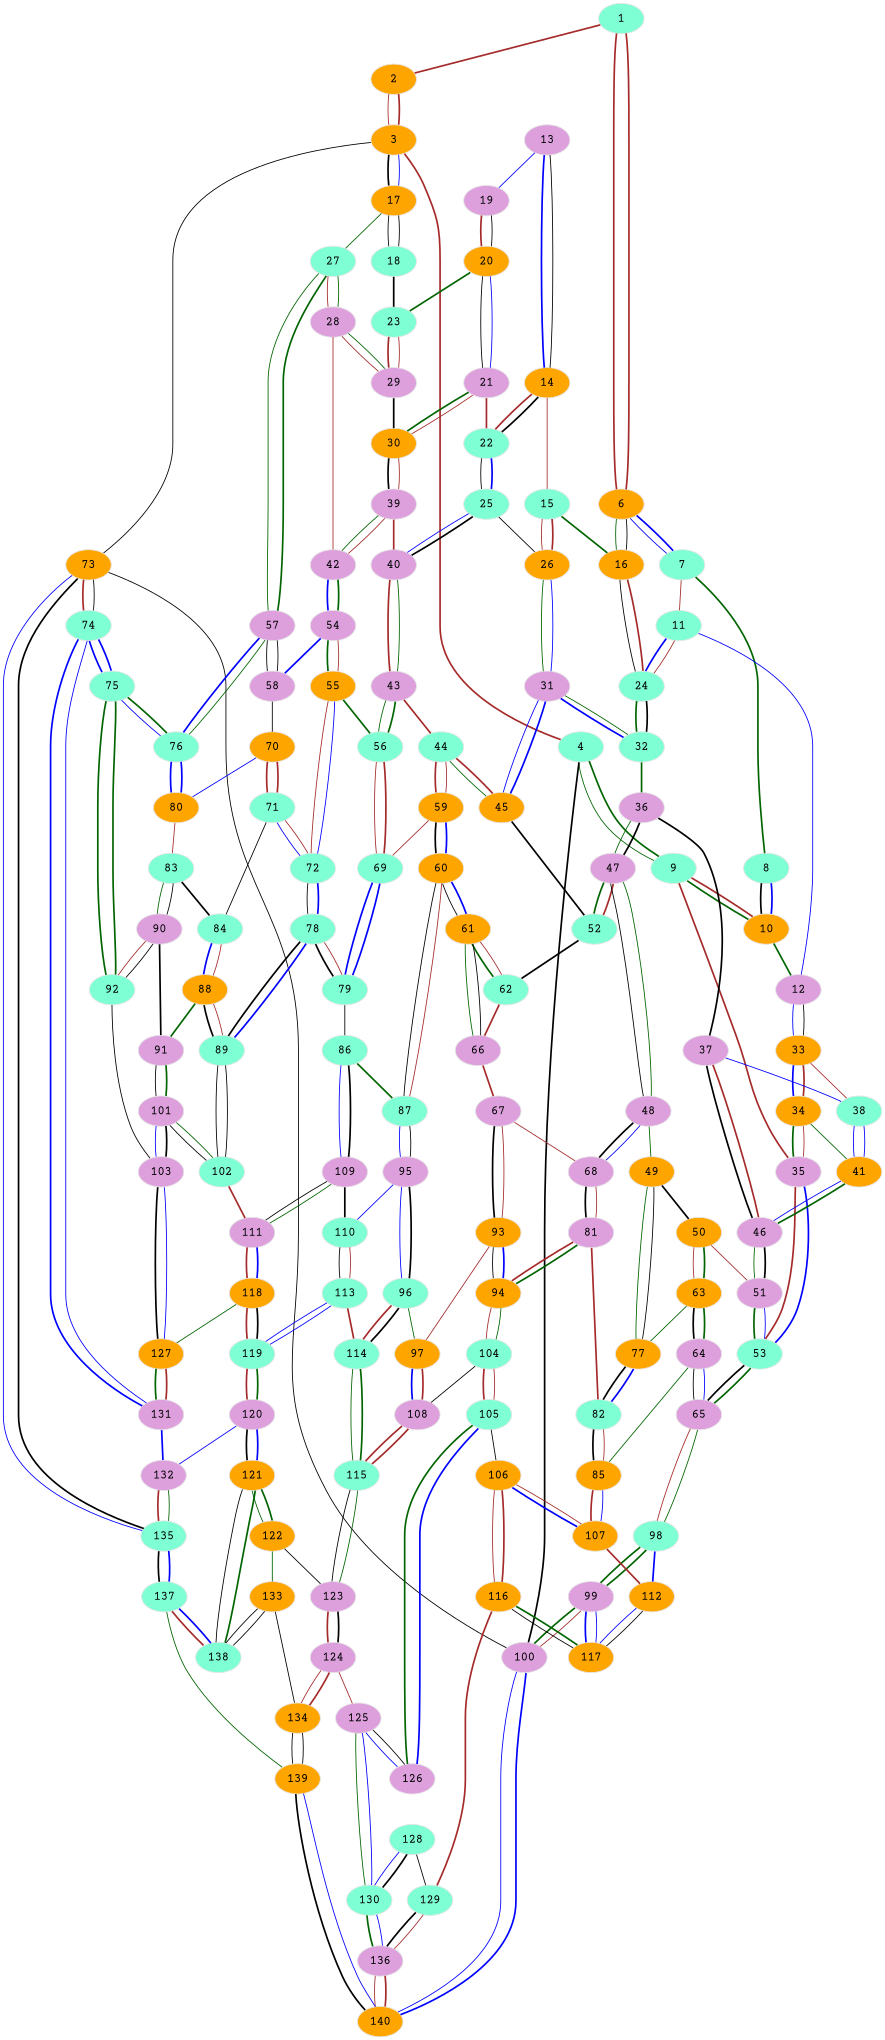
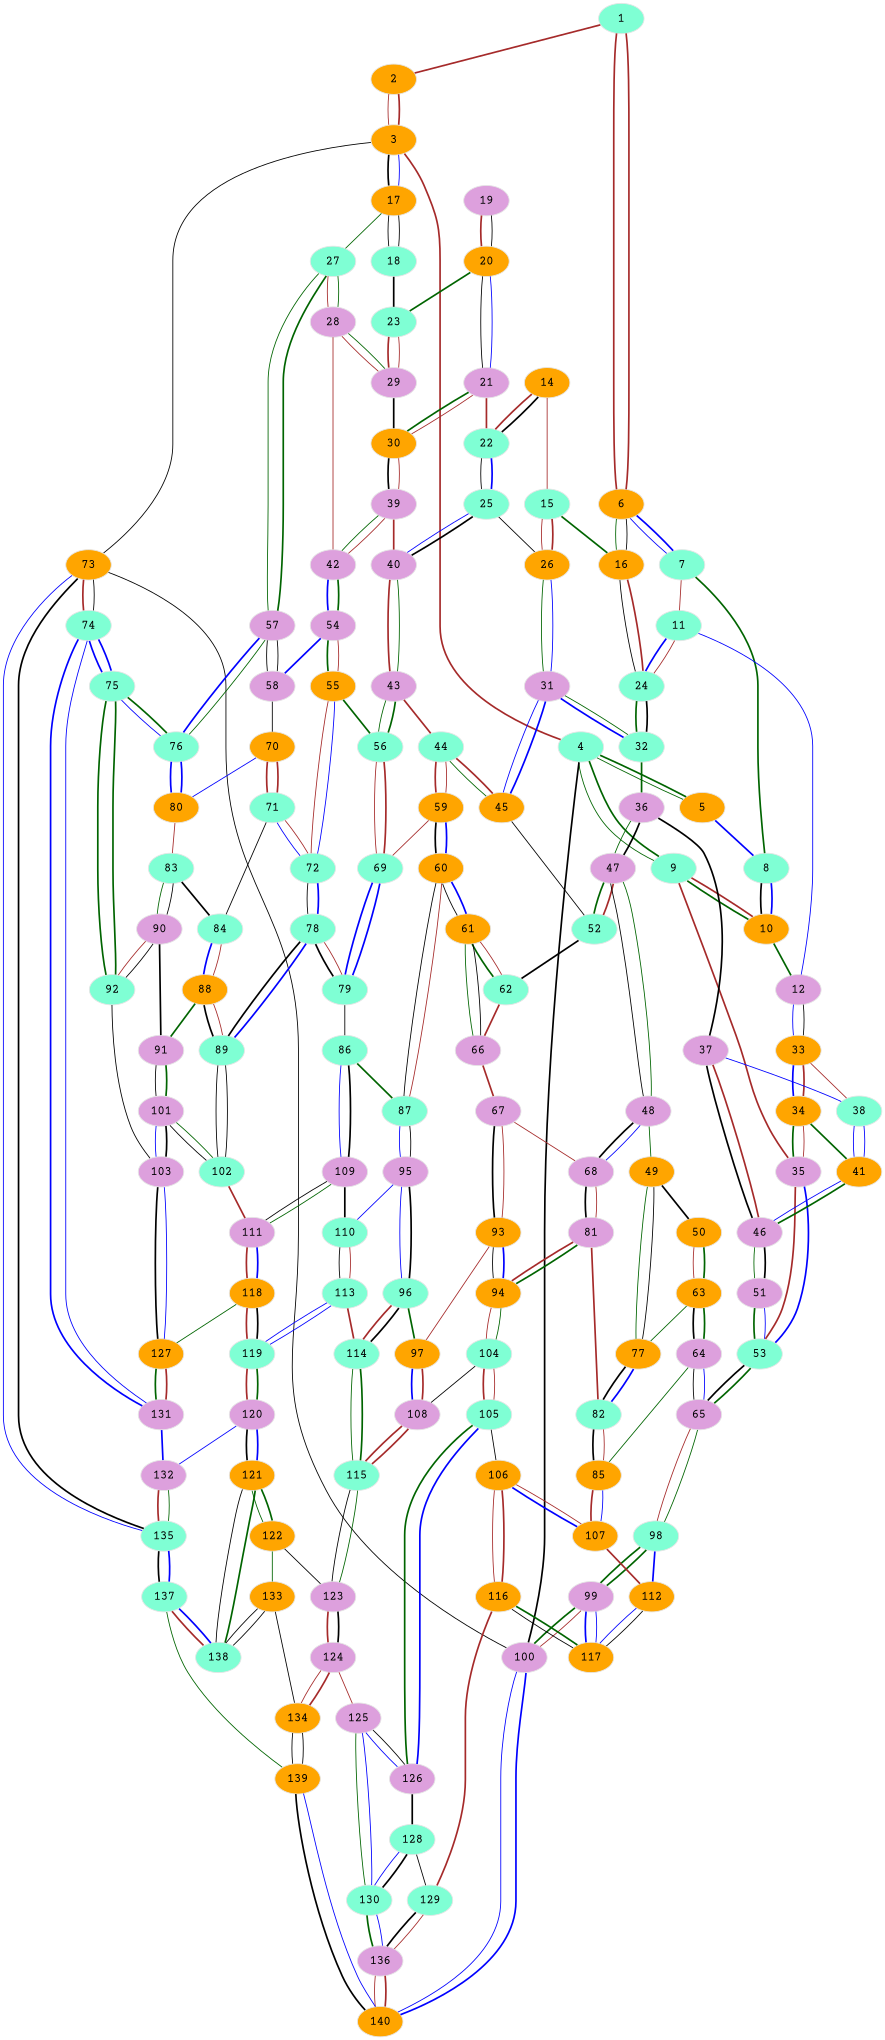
(547, 140) -> none
none -> (702, 808)
(548, 868) -> (548, 868)
(829, 1141) -> (829, 1141)
(729, 1263) -> none
(411, 1323) -> (411, 1323)
none -> (412, 1809)
